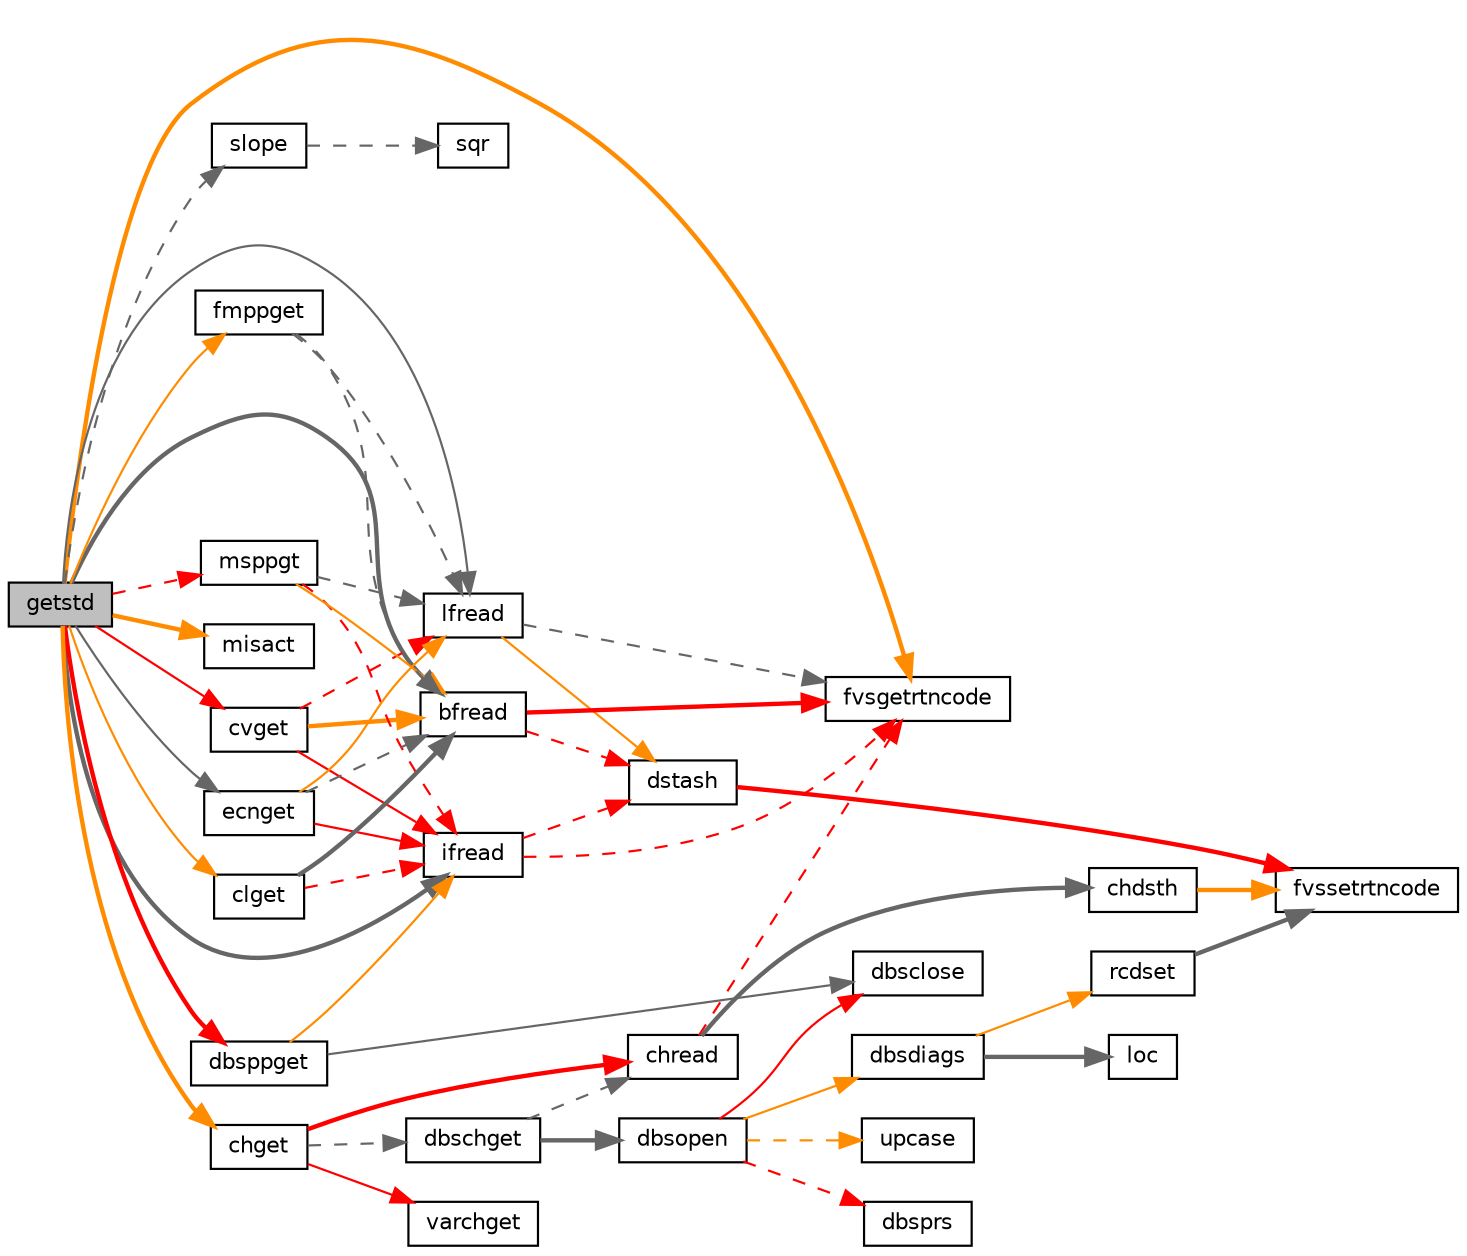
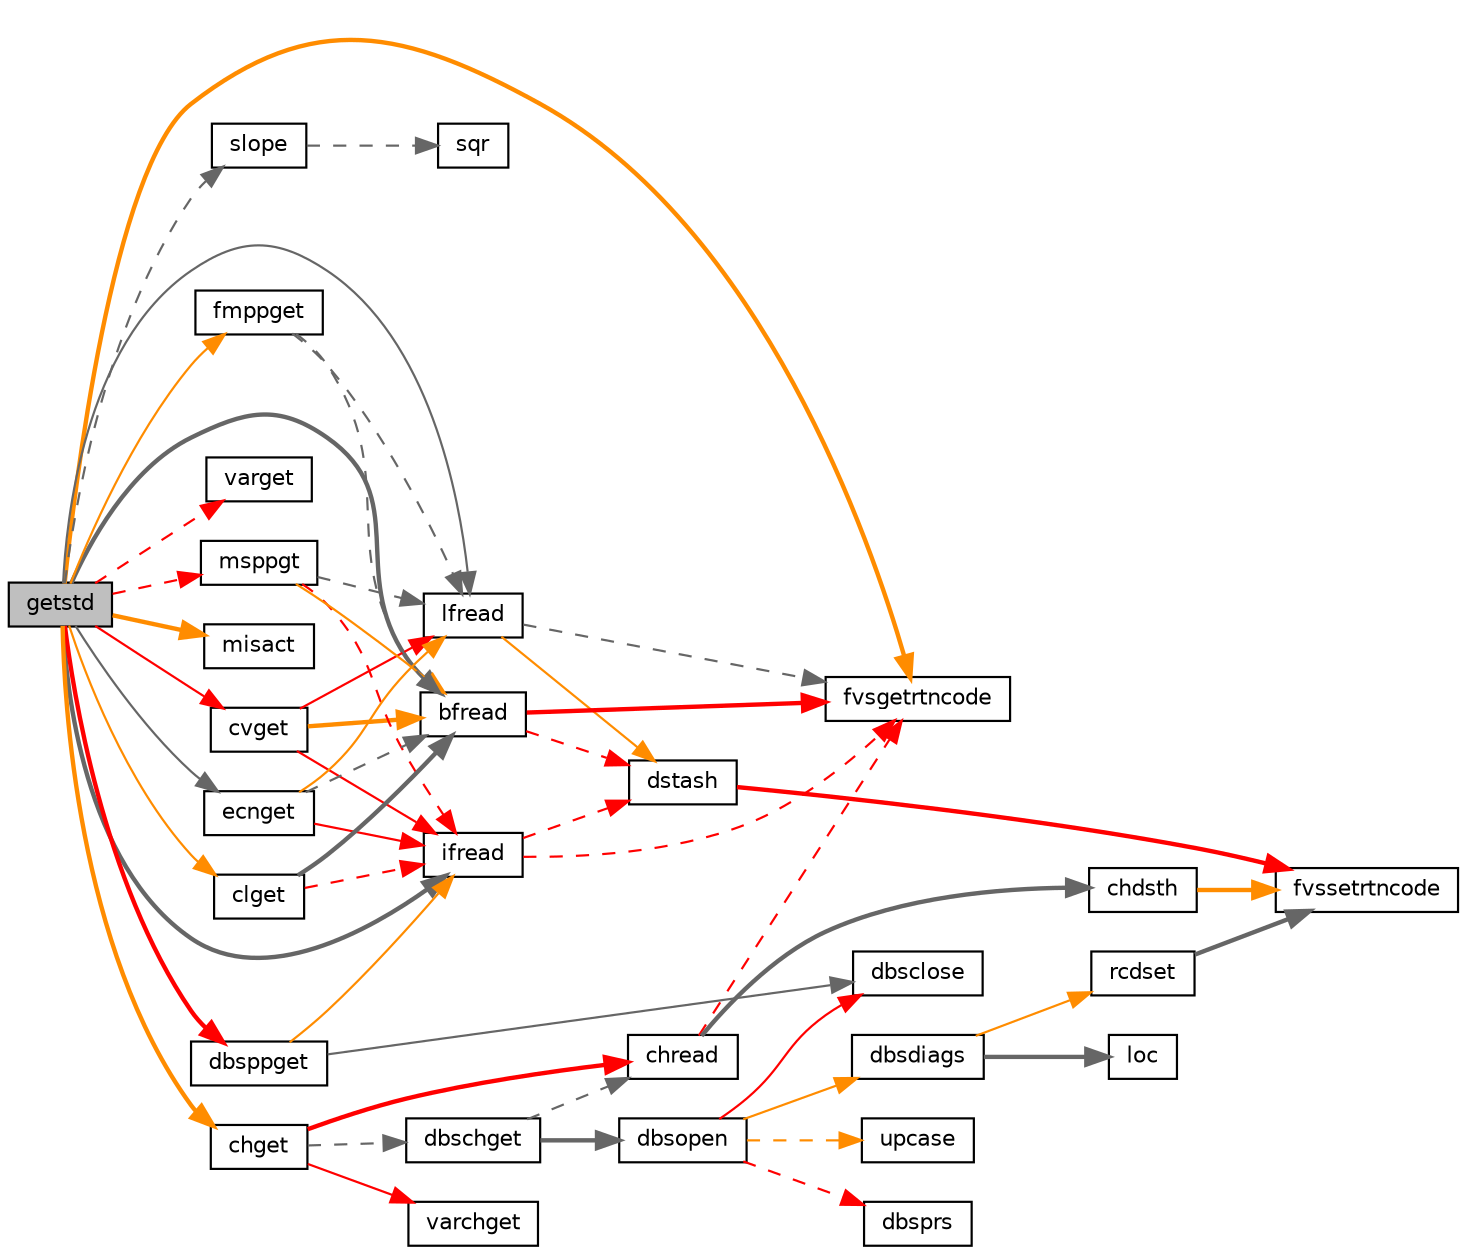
none -> (259, 479)
(356, 678) -> (356, 678)
